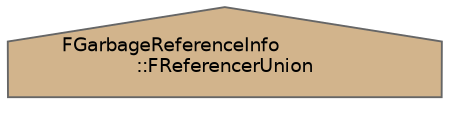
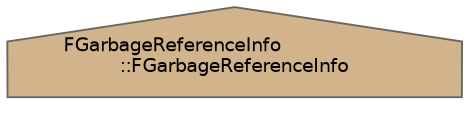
(225, 57) -> (235, 57)
